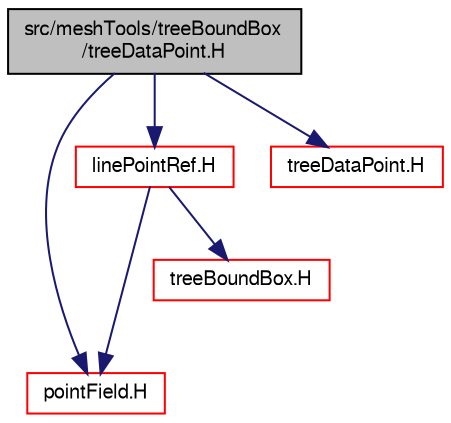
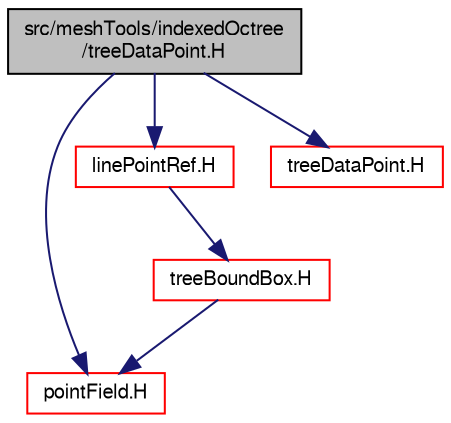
(155, 41) -> (155, 41)
(128, 270) -> (177, 330)
